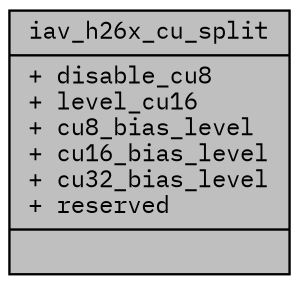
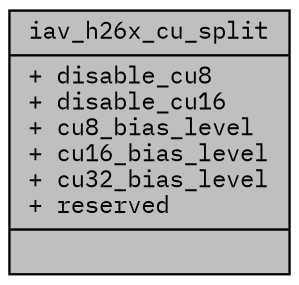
(114, 102) -> (128, 102)
